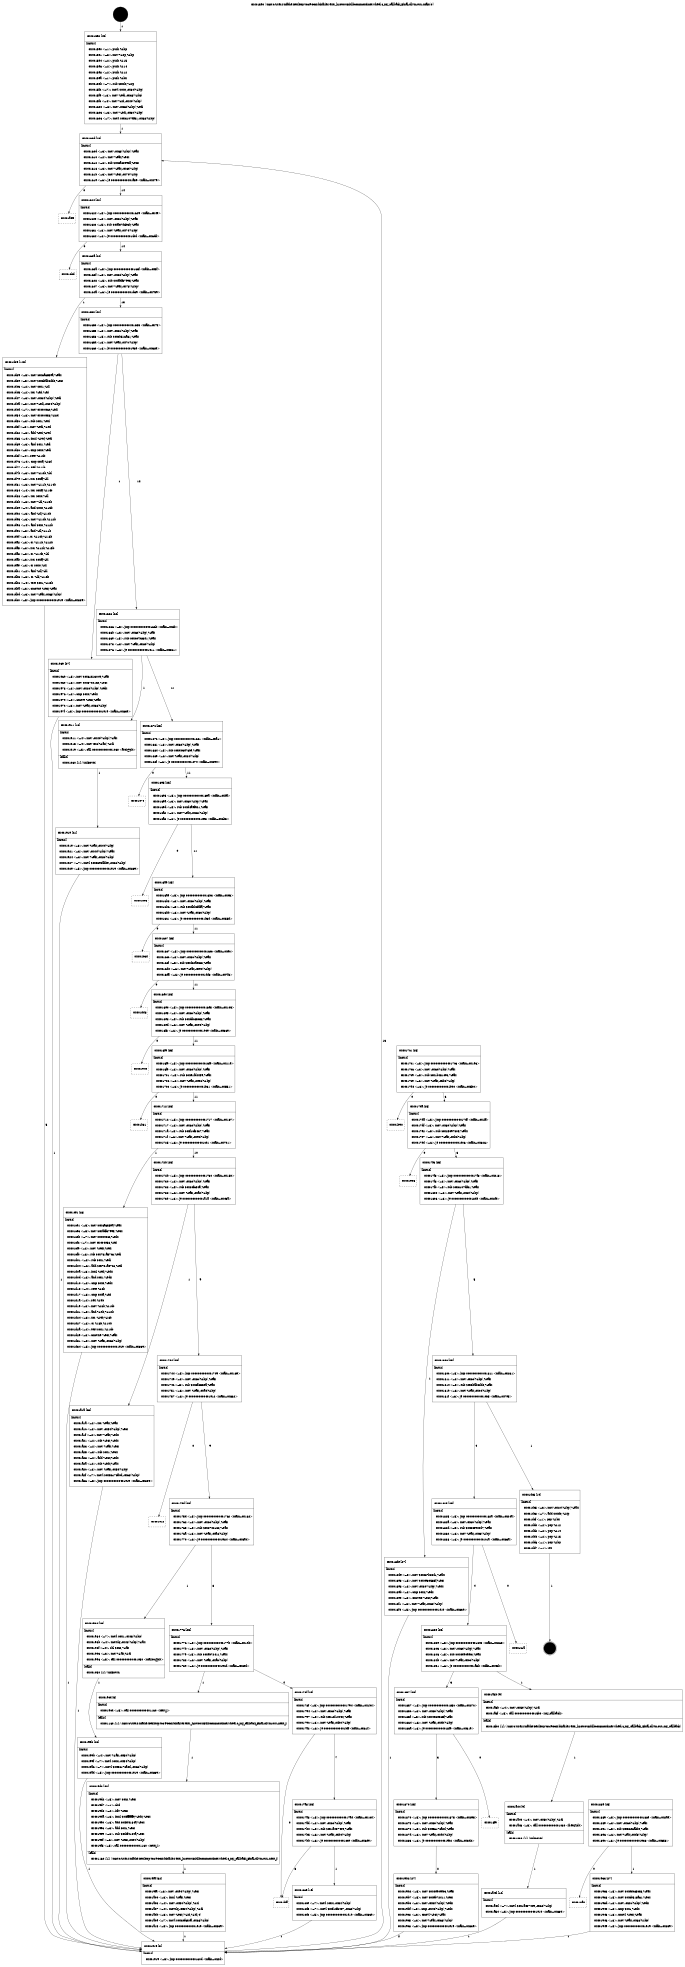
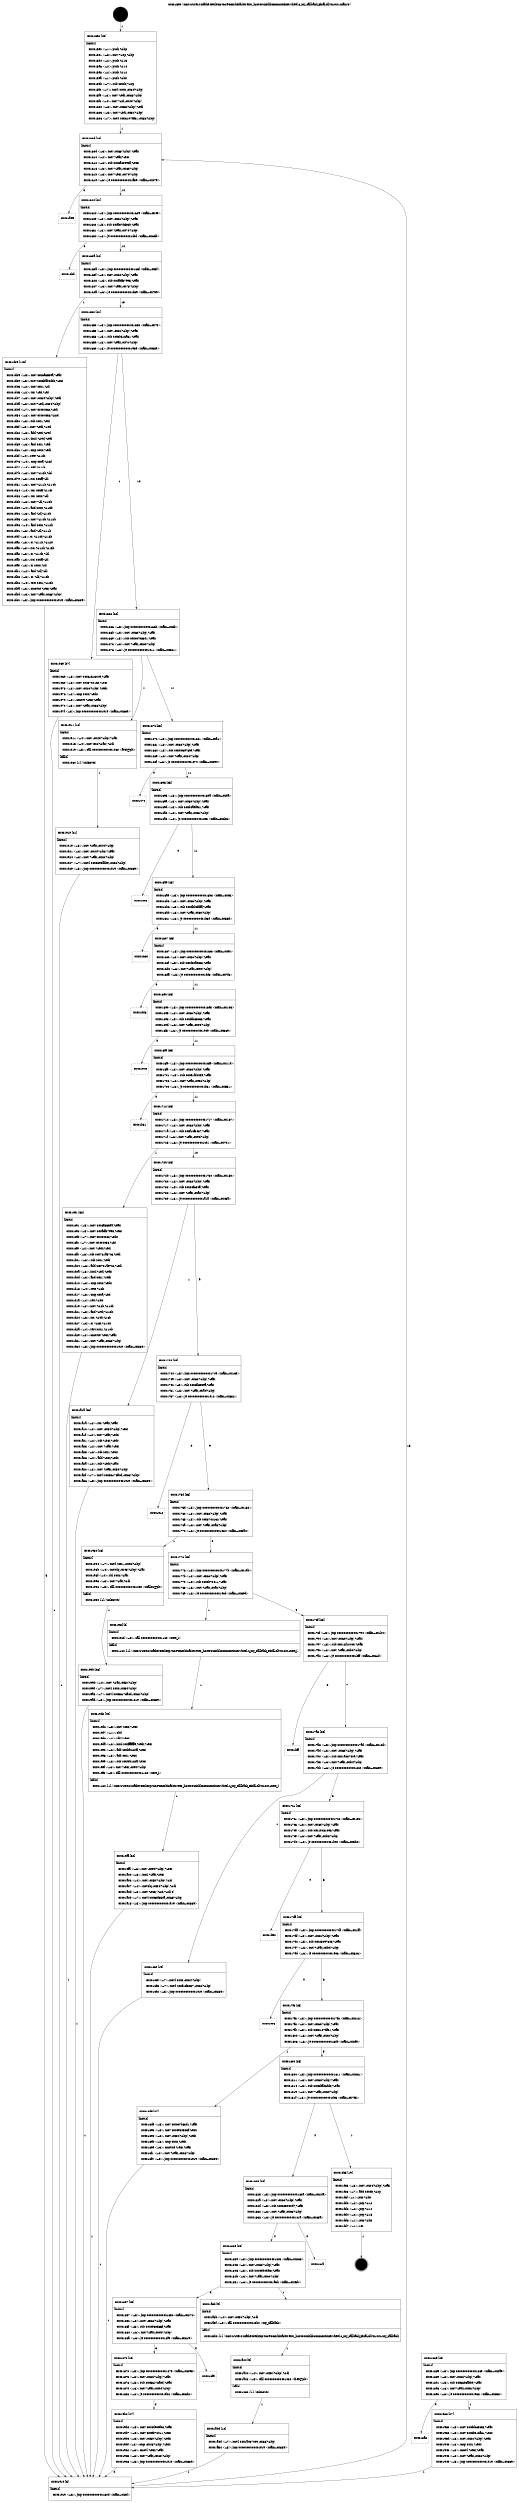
(293, 1869) -> (334, 1786)
